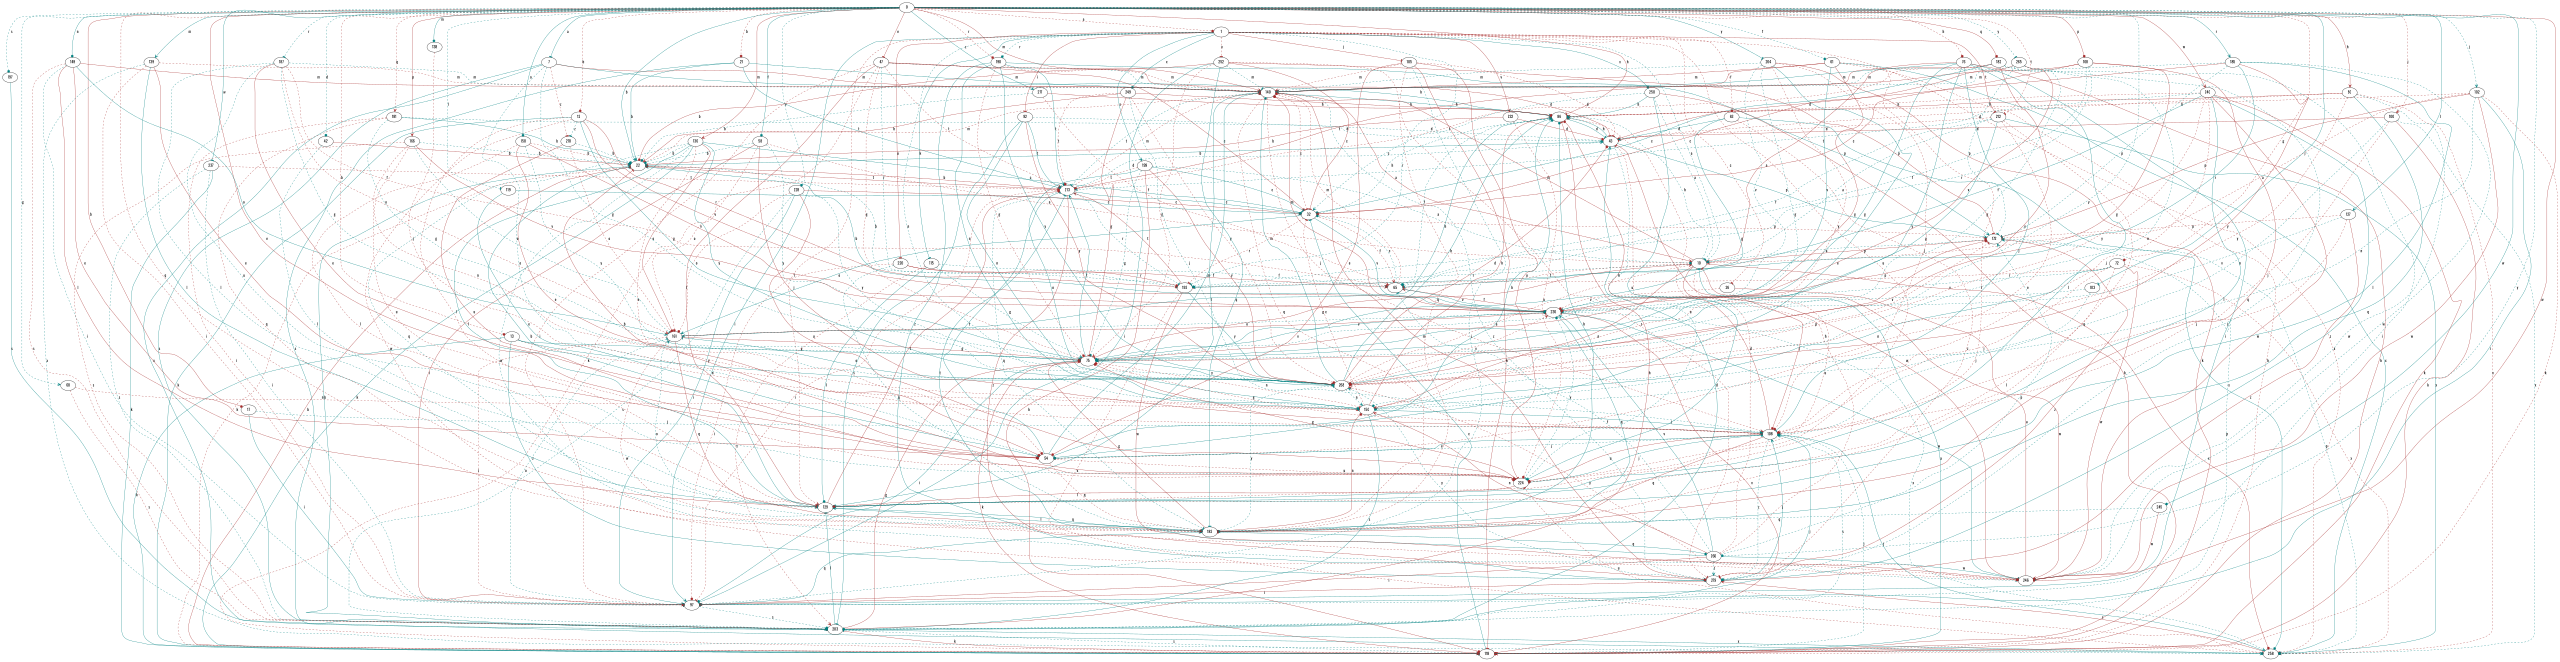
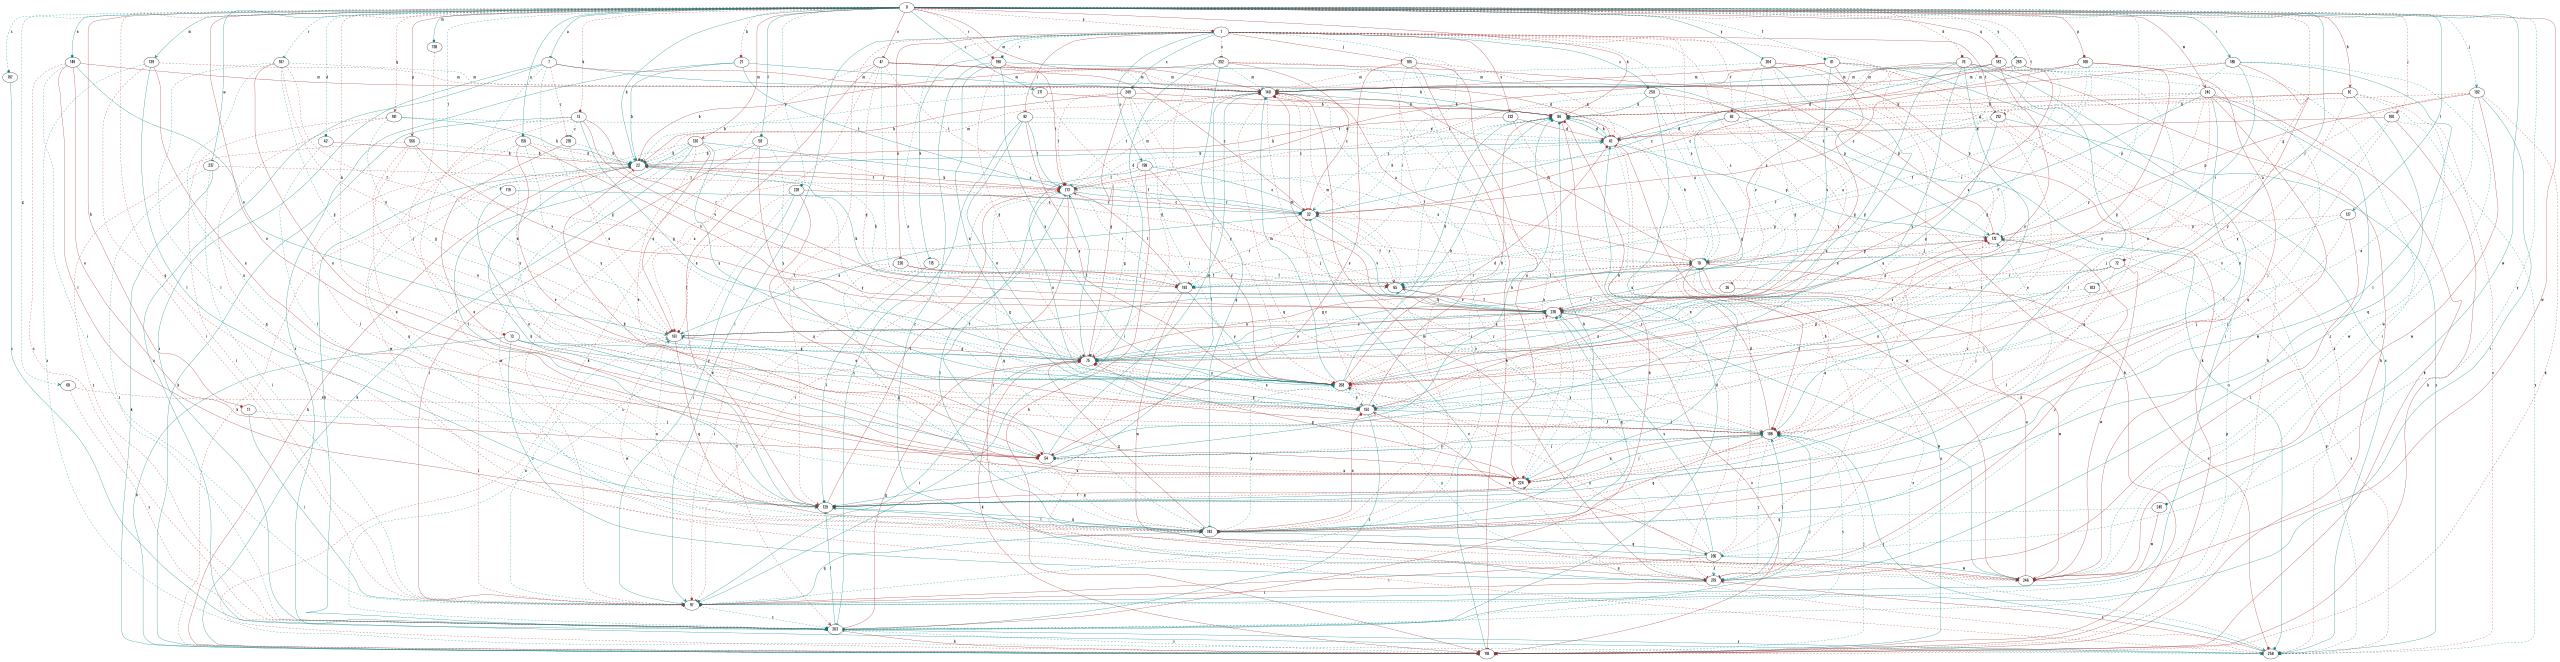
(1053, 105) -> (1053, 105)
(412, 141) -> (412, 141)
